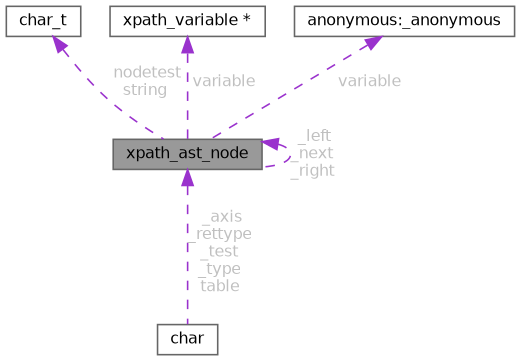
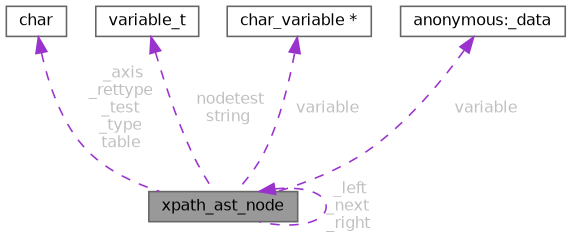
(44, 21) -> (147, 21)
(188, 21) -> (299, 21)
(405, 21) -> (483, 21)
(188, 255) -> (79, 141)
